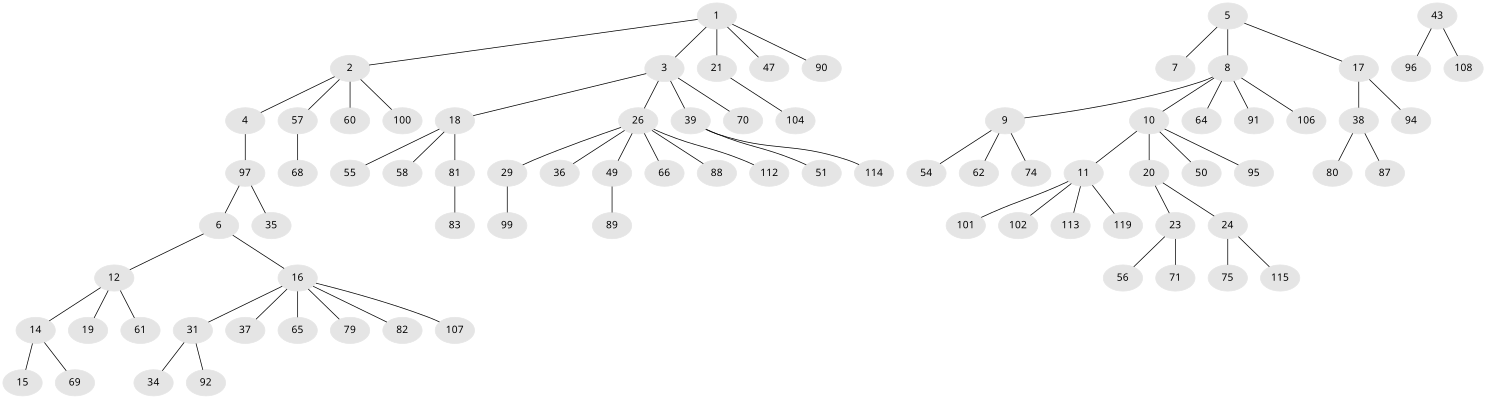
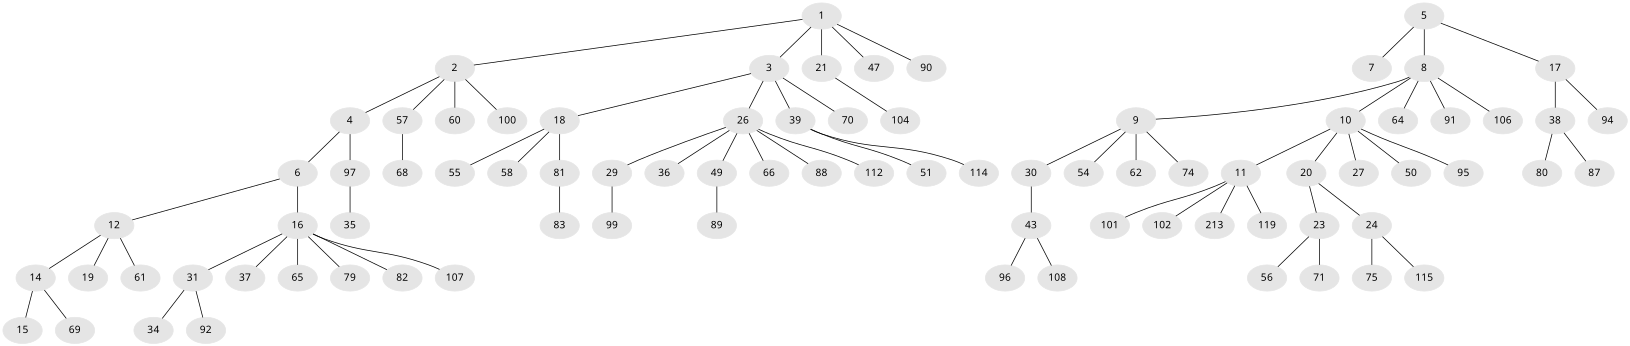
none -> (1031, 173)
none -> (1359, 173)
(232, 199) -> (324, 147)
(1071, 226) -> (1215, 226)
